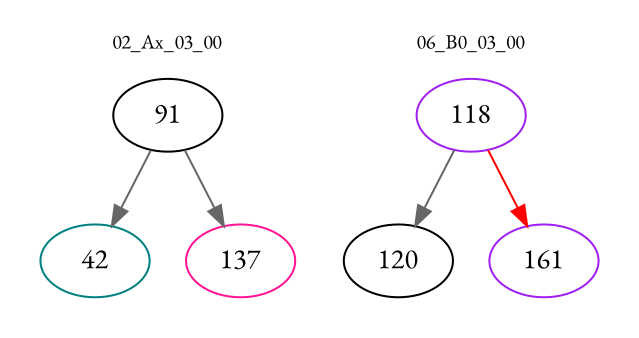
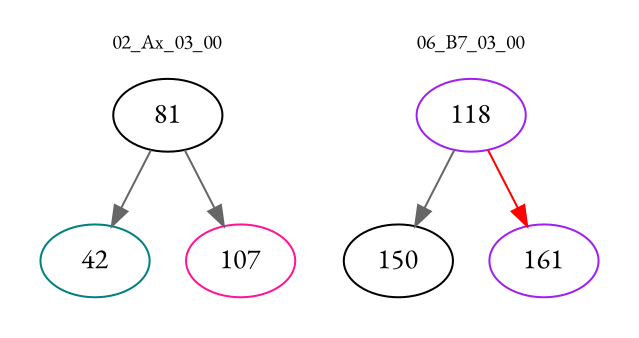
(471, 43) -> (471, 43)
(168, 115) -> (168, 115)
(241, 261) -> (241, 261)
(398, 261) -> (398, 261)
